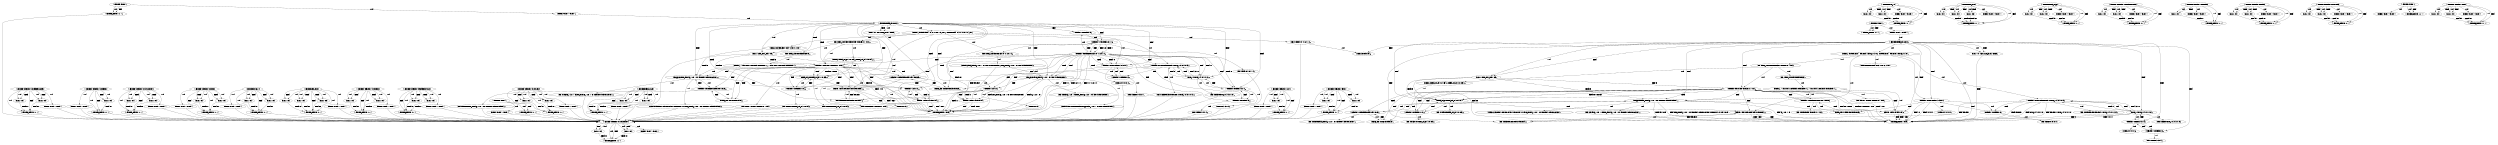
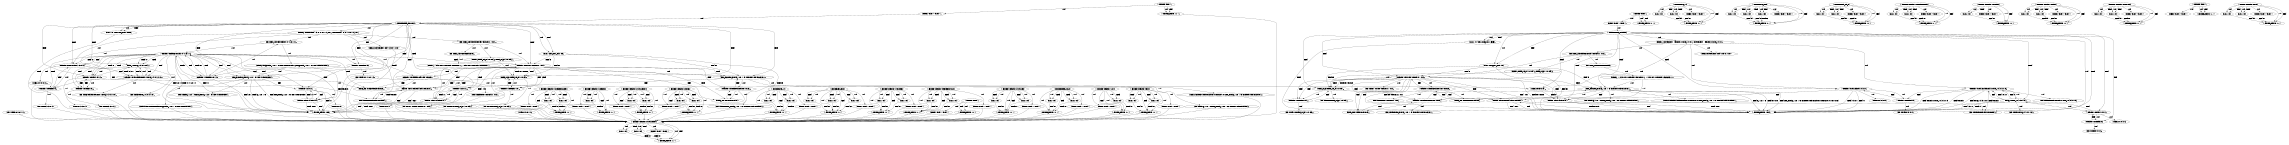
none -> (225, 47)
(1177, 52) -> none
none -> (1547, 95)
none -> (525, 112)
